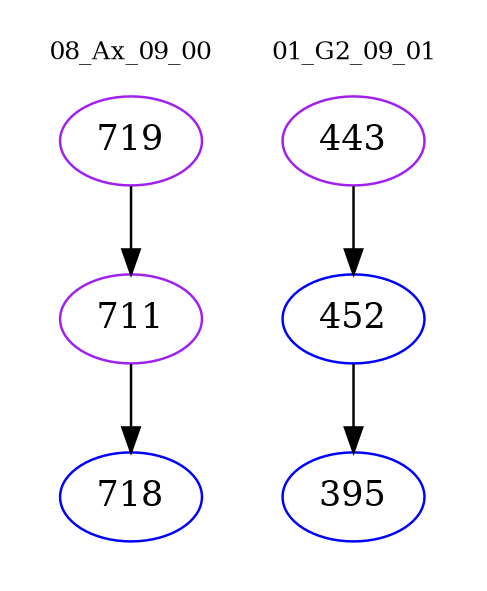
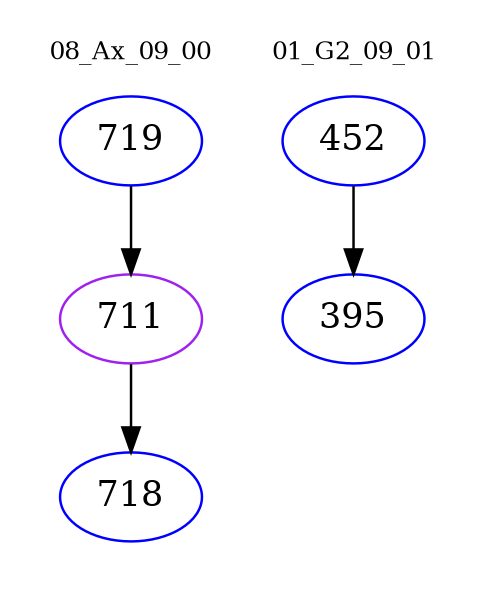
(131, 141) -> (131, 141)
(354, 141) -> none
